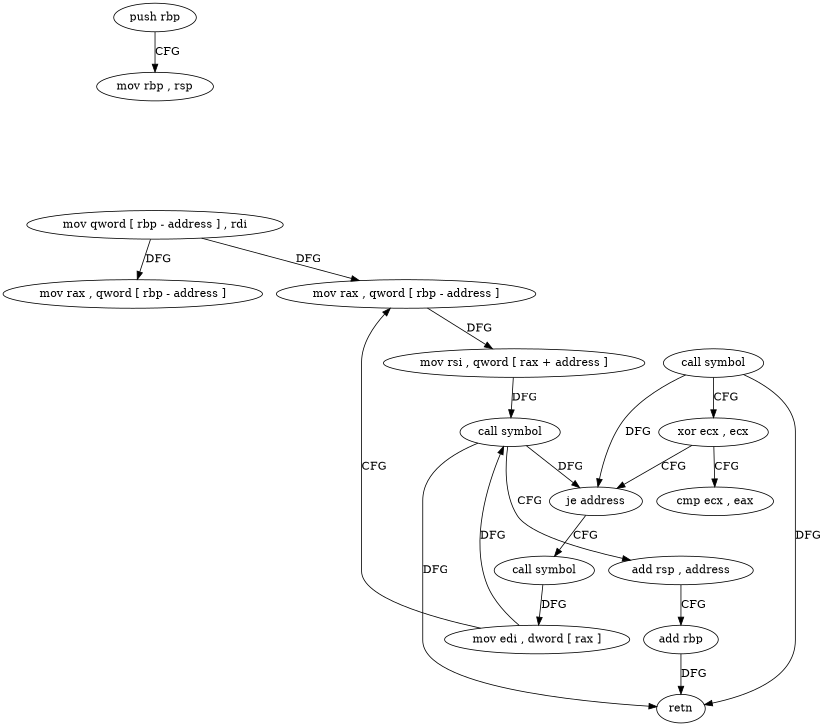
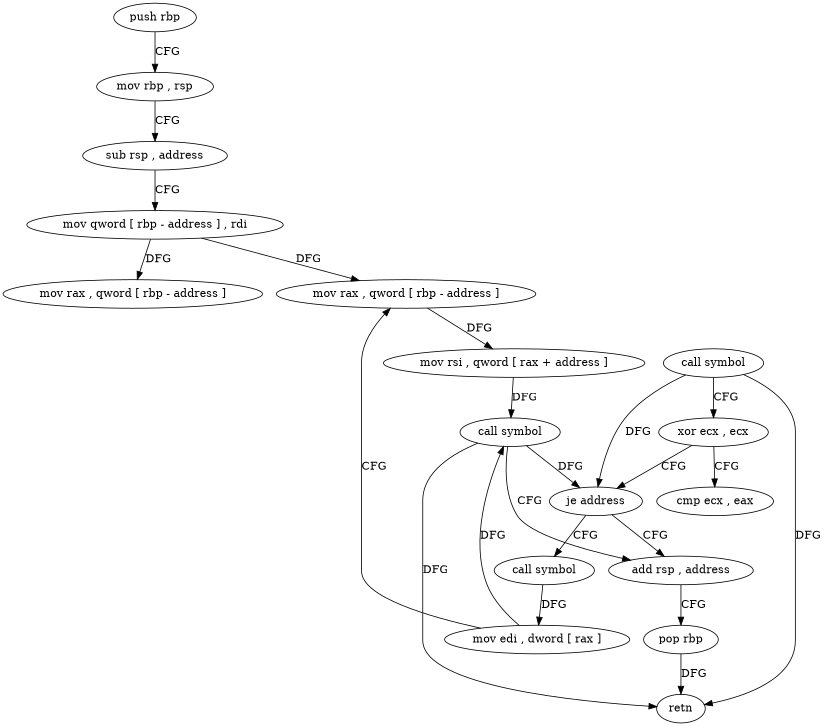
none -> (155, 156)
none -> (635, 533)
(681, 640) -> (681, 640)
